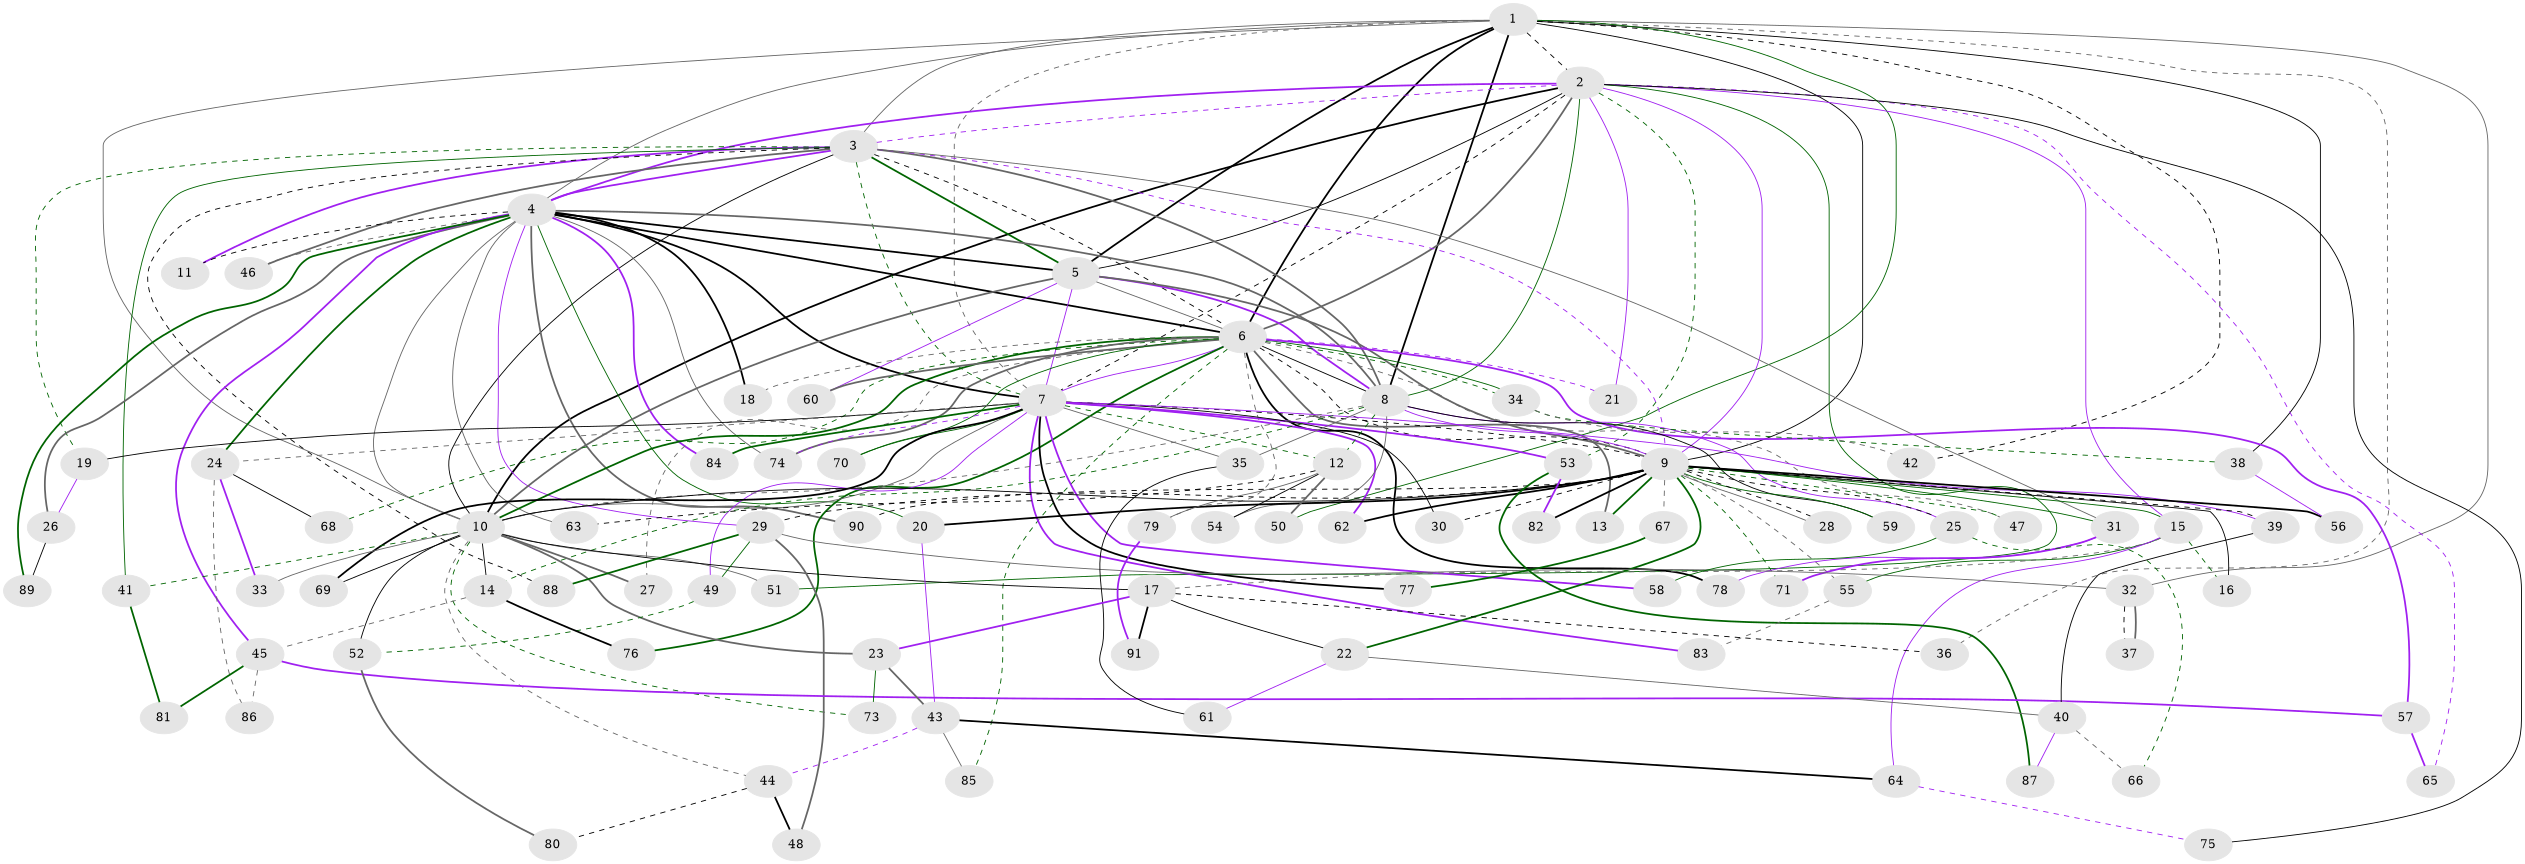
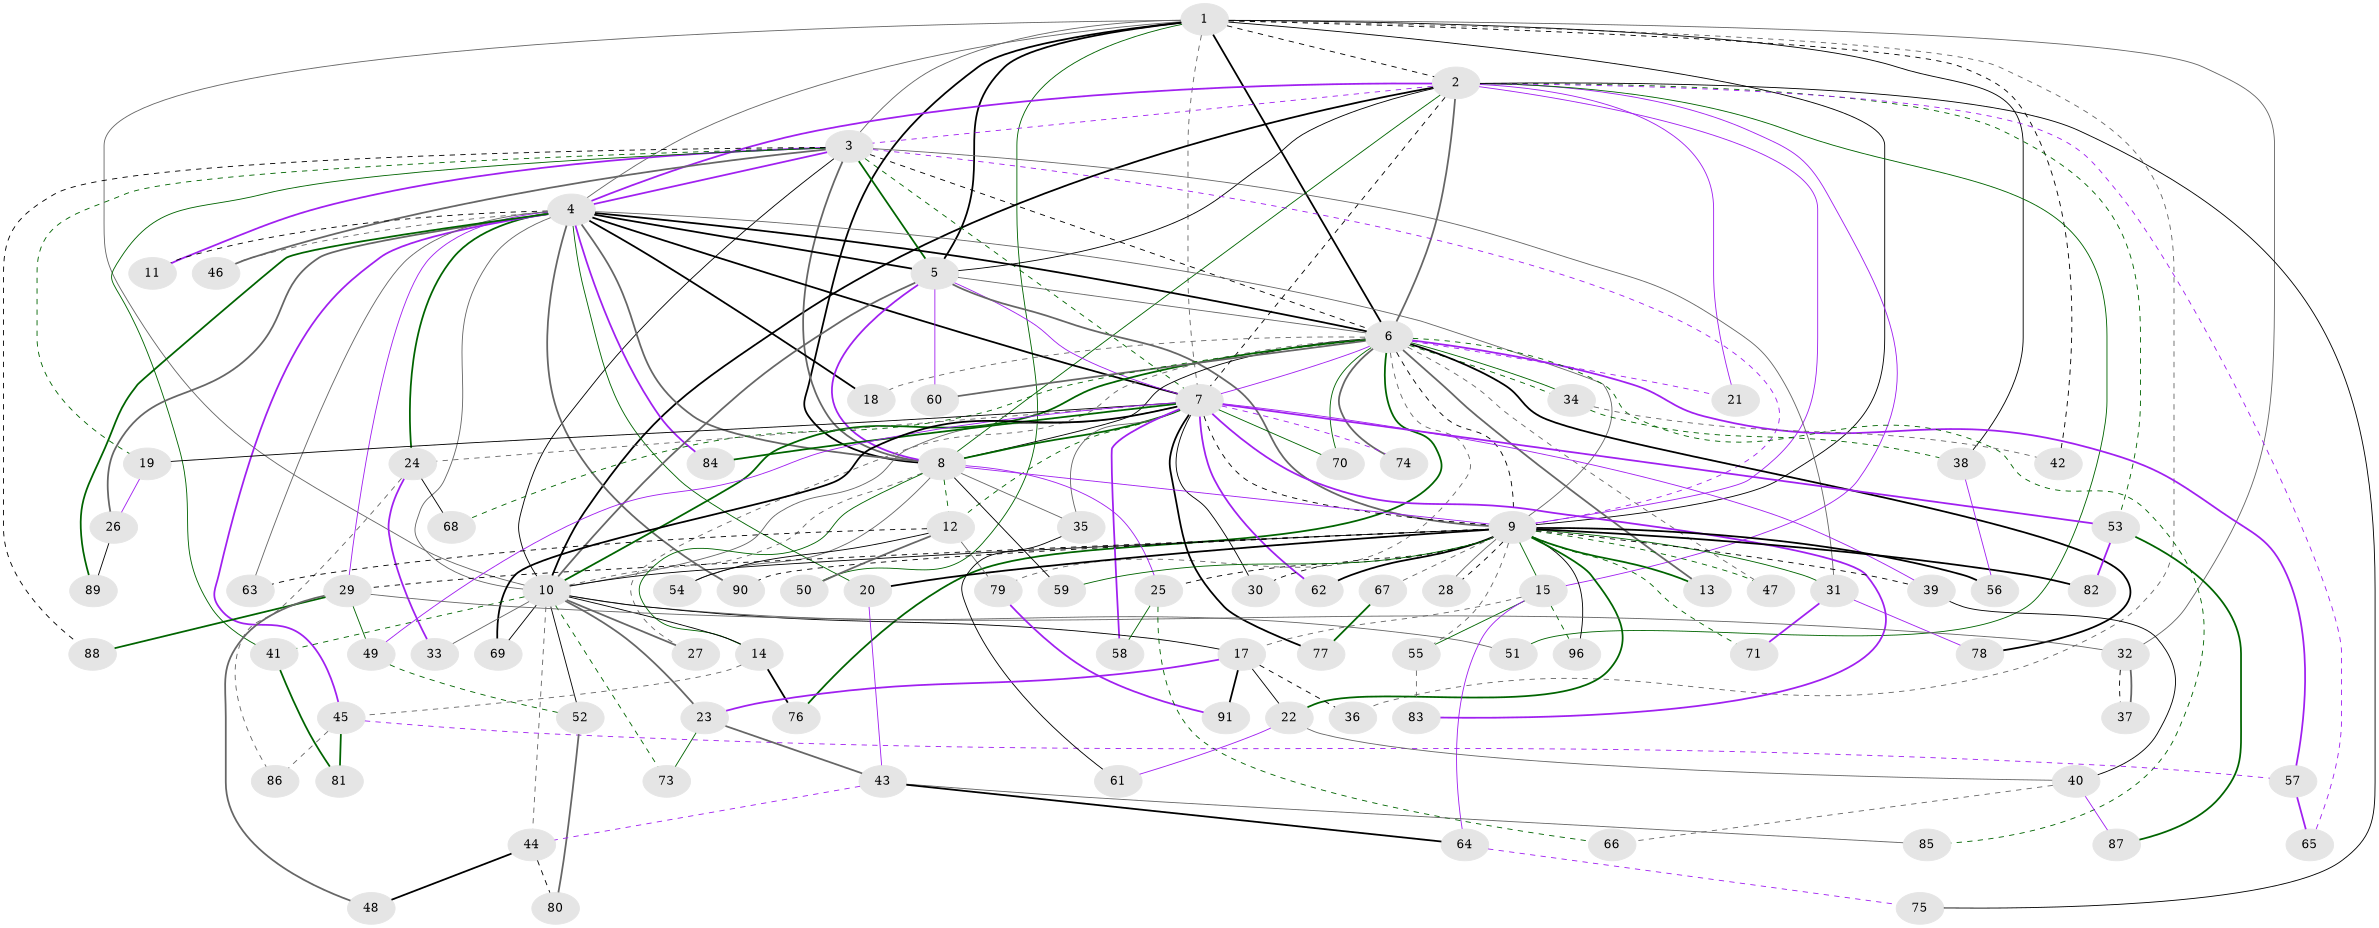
(672, 320) -> (1159, 267)
none -> (1073, 437)
(1021, 483) -> (711, 549)
(2227, 591) -> (1577, 654)
(1331, 699) -> (1317, 749)
